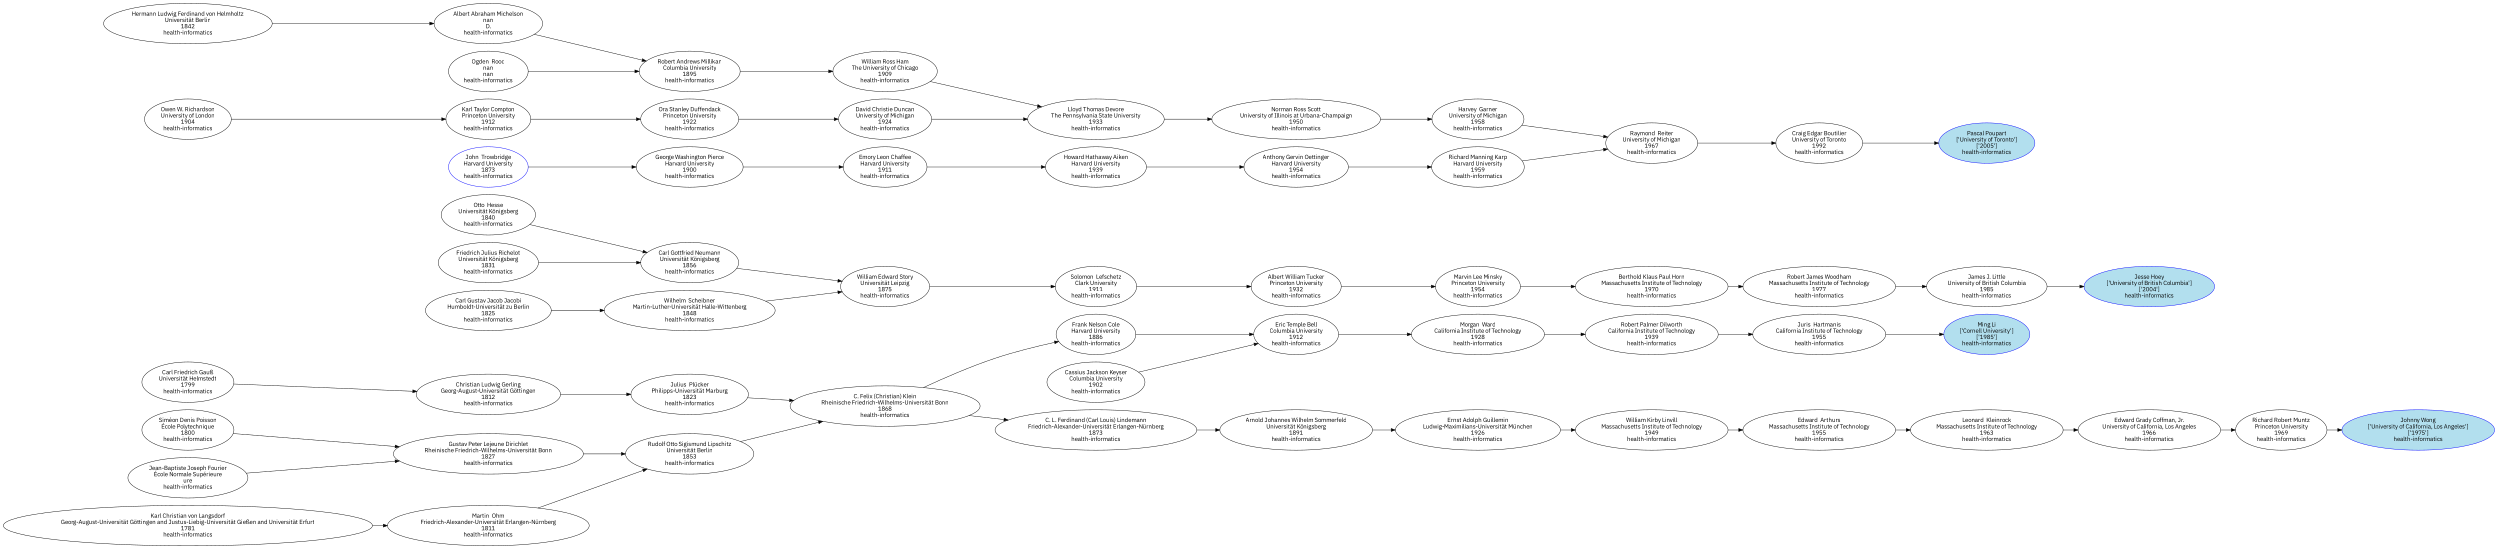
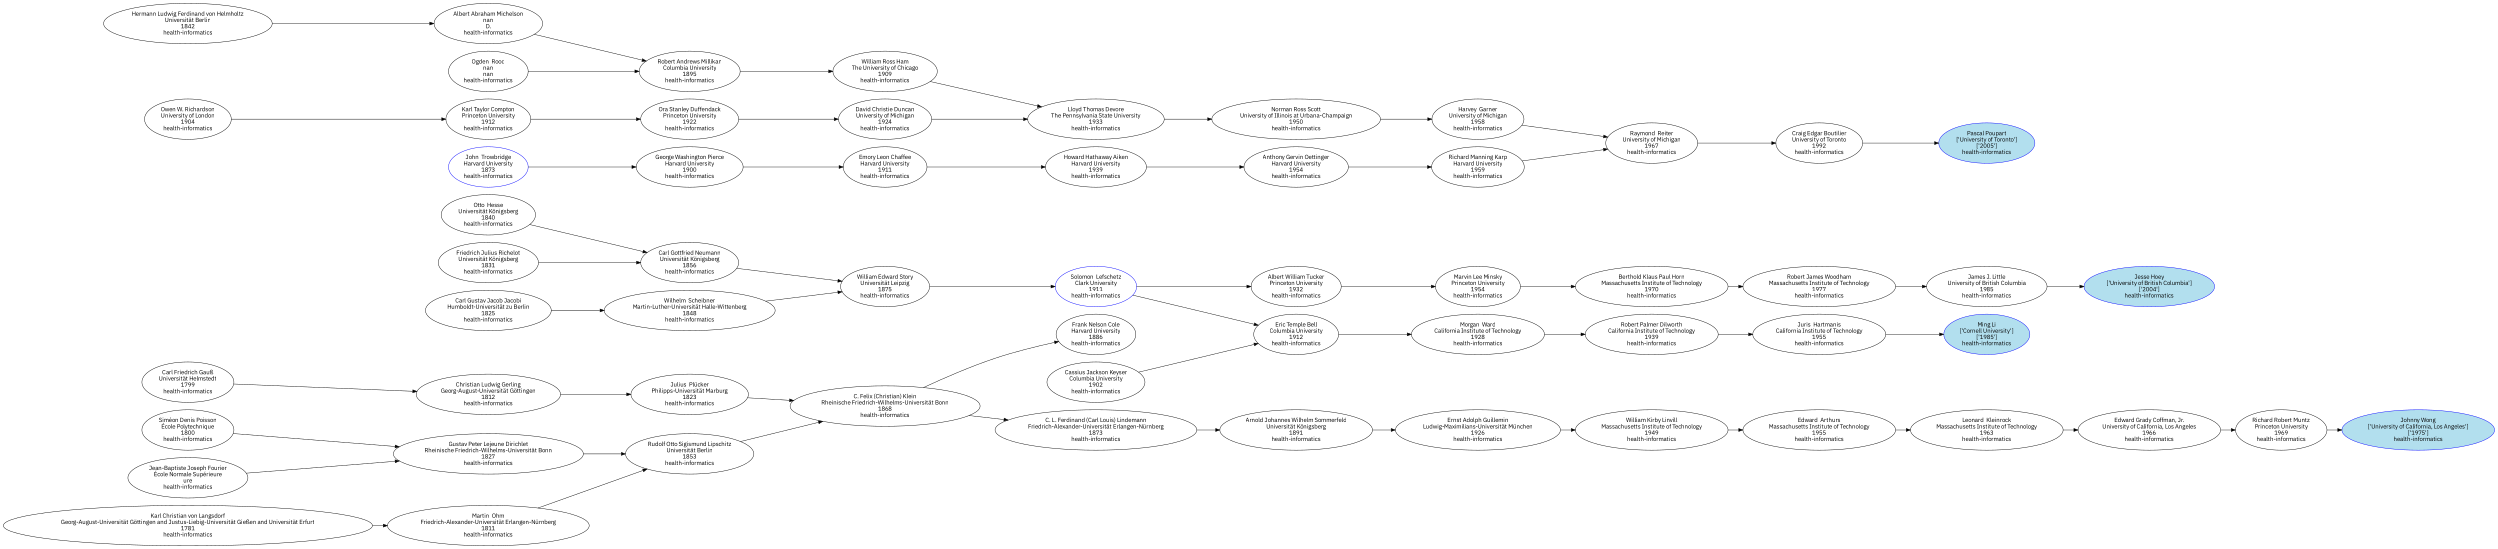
(1096, 287) -> (1096, 287)
(1193, 334) -> (1193, 310)
